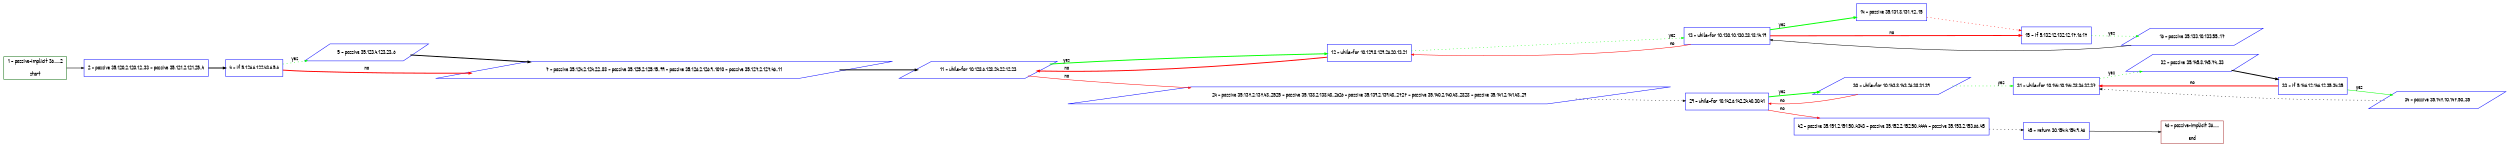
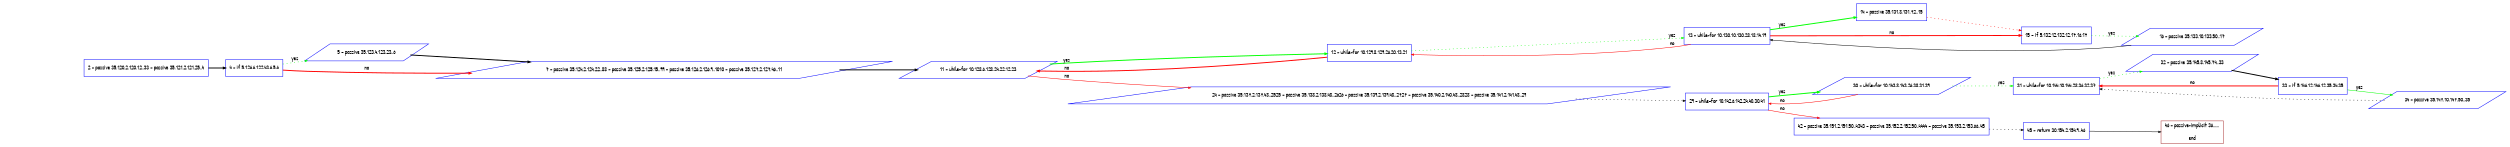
(2192, 37) -> (2192, 37)
(35, 68) -> none
(2056, 131) -> (2056, 131)
